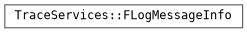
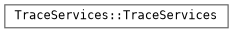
(124, 16) -> (116, 16)
